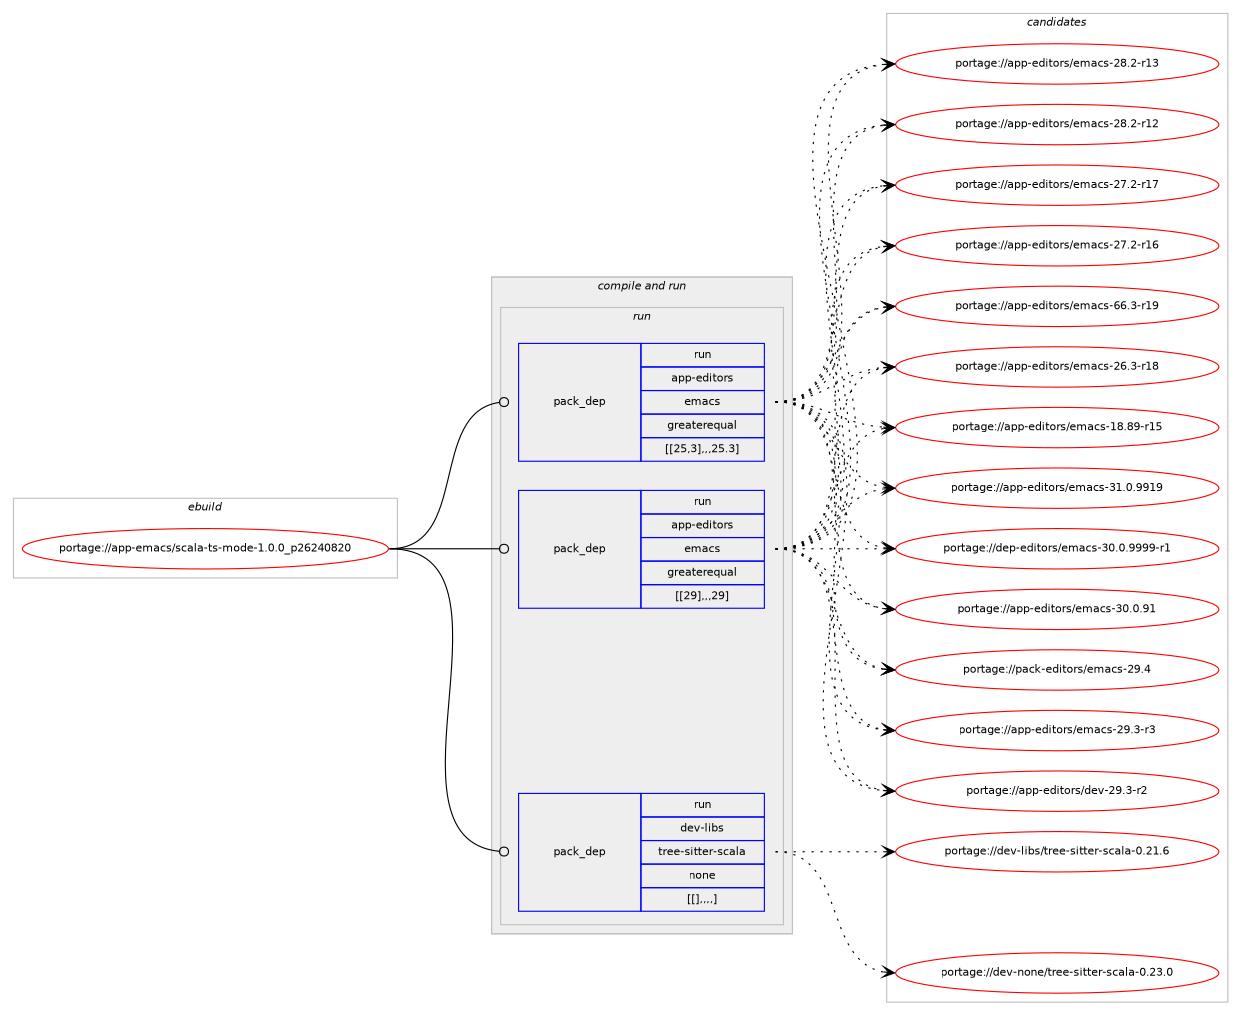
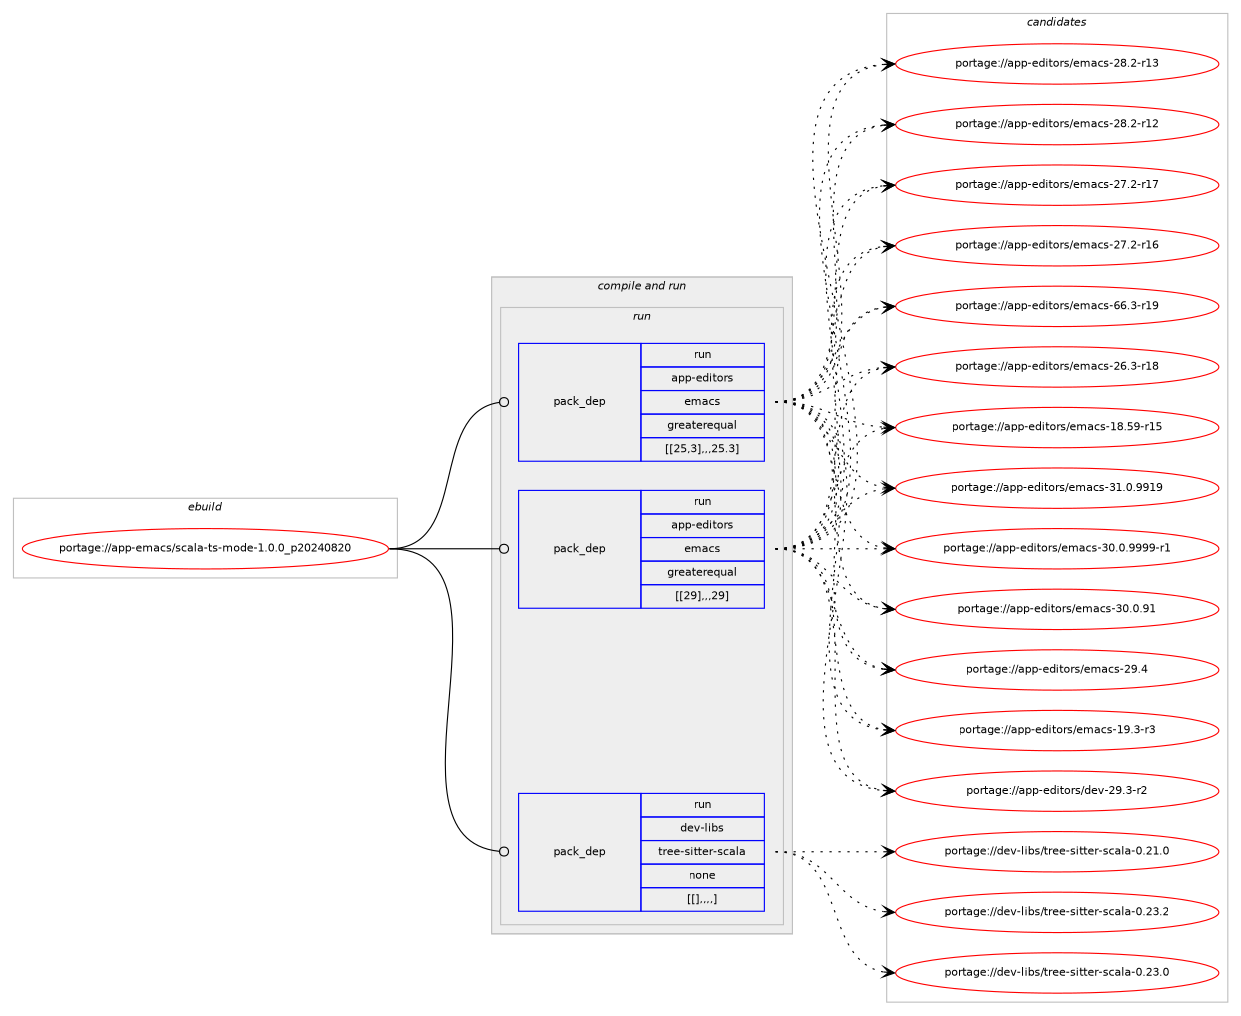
(1057, 428) -> (1057, 428)
(205, 549) -> (205, 549)
(1057, 549) -> (1057, 549)
(1057, 670) -> (1057, 670)
(1057, 731) -> (1057, 731)
(1057, 852) -> (1057, 852)
none -> (1057, 912)
(1057, 973) -> (1057, 973)
